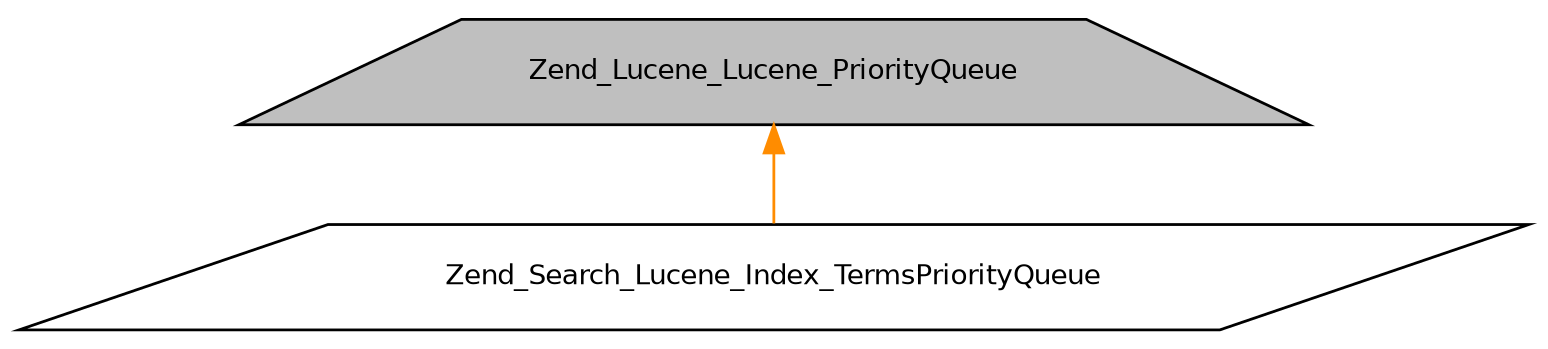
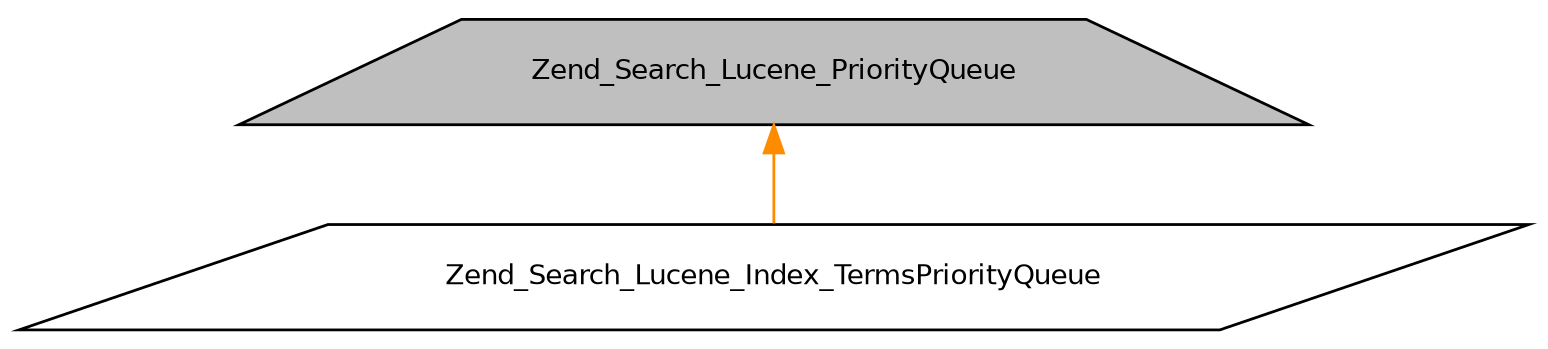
(774, 72) -> (774, 72)
